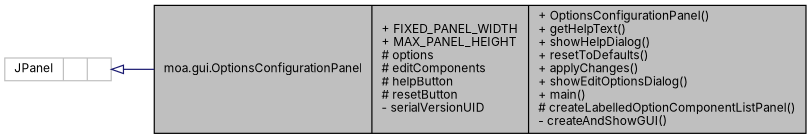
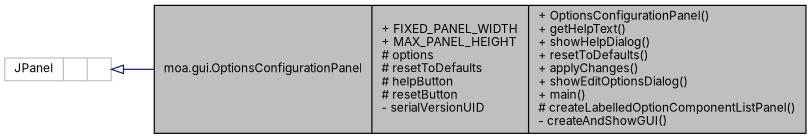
(434, 69) -> (432, 69)
